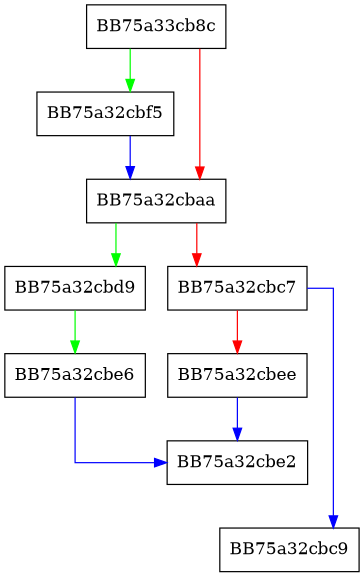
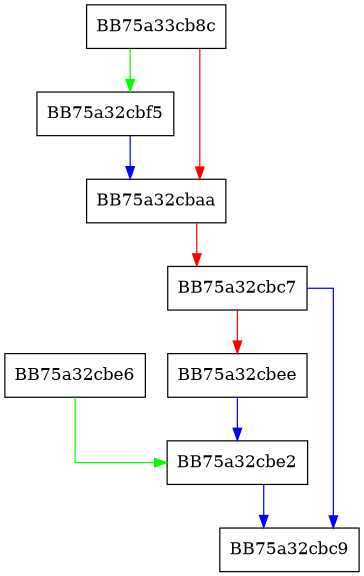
(75, 288) -> none
(82, 463) -> (82, 463)
none -> (264, 500)
